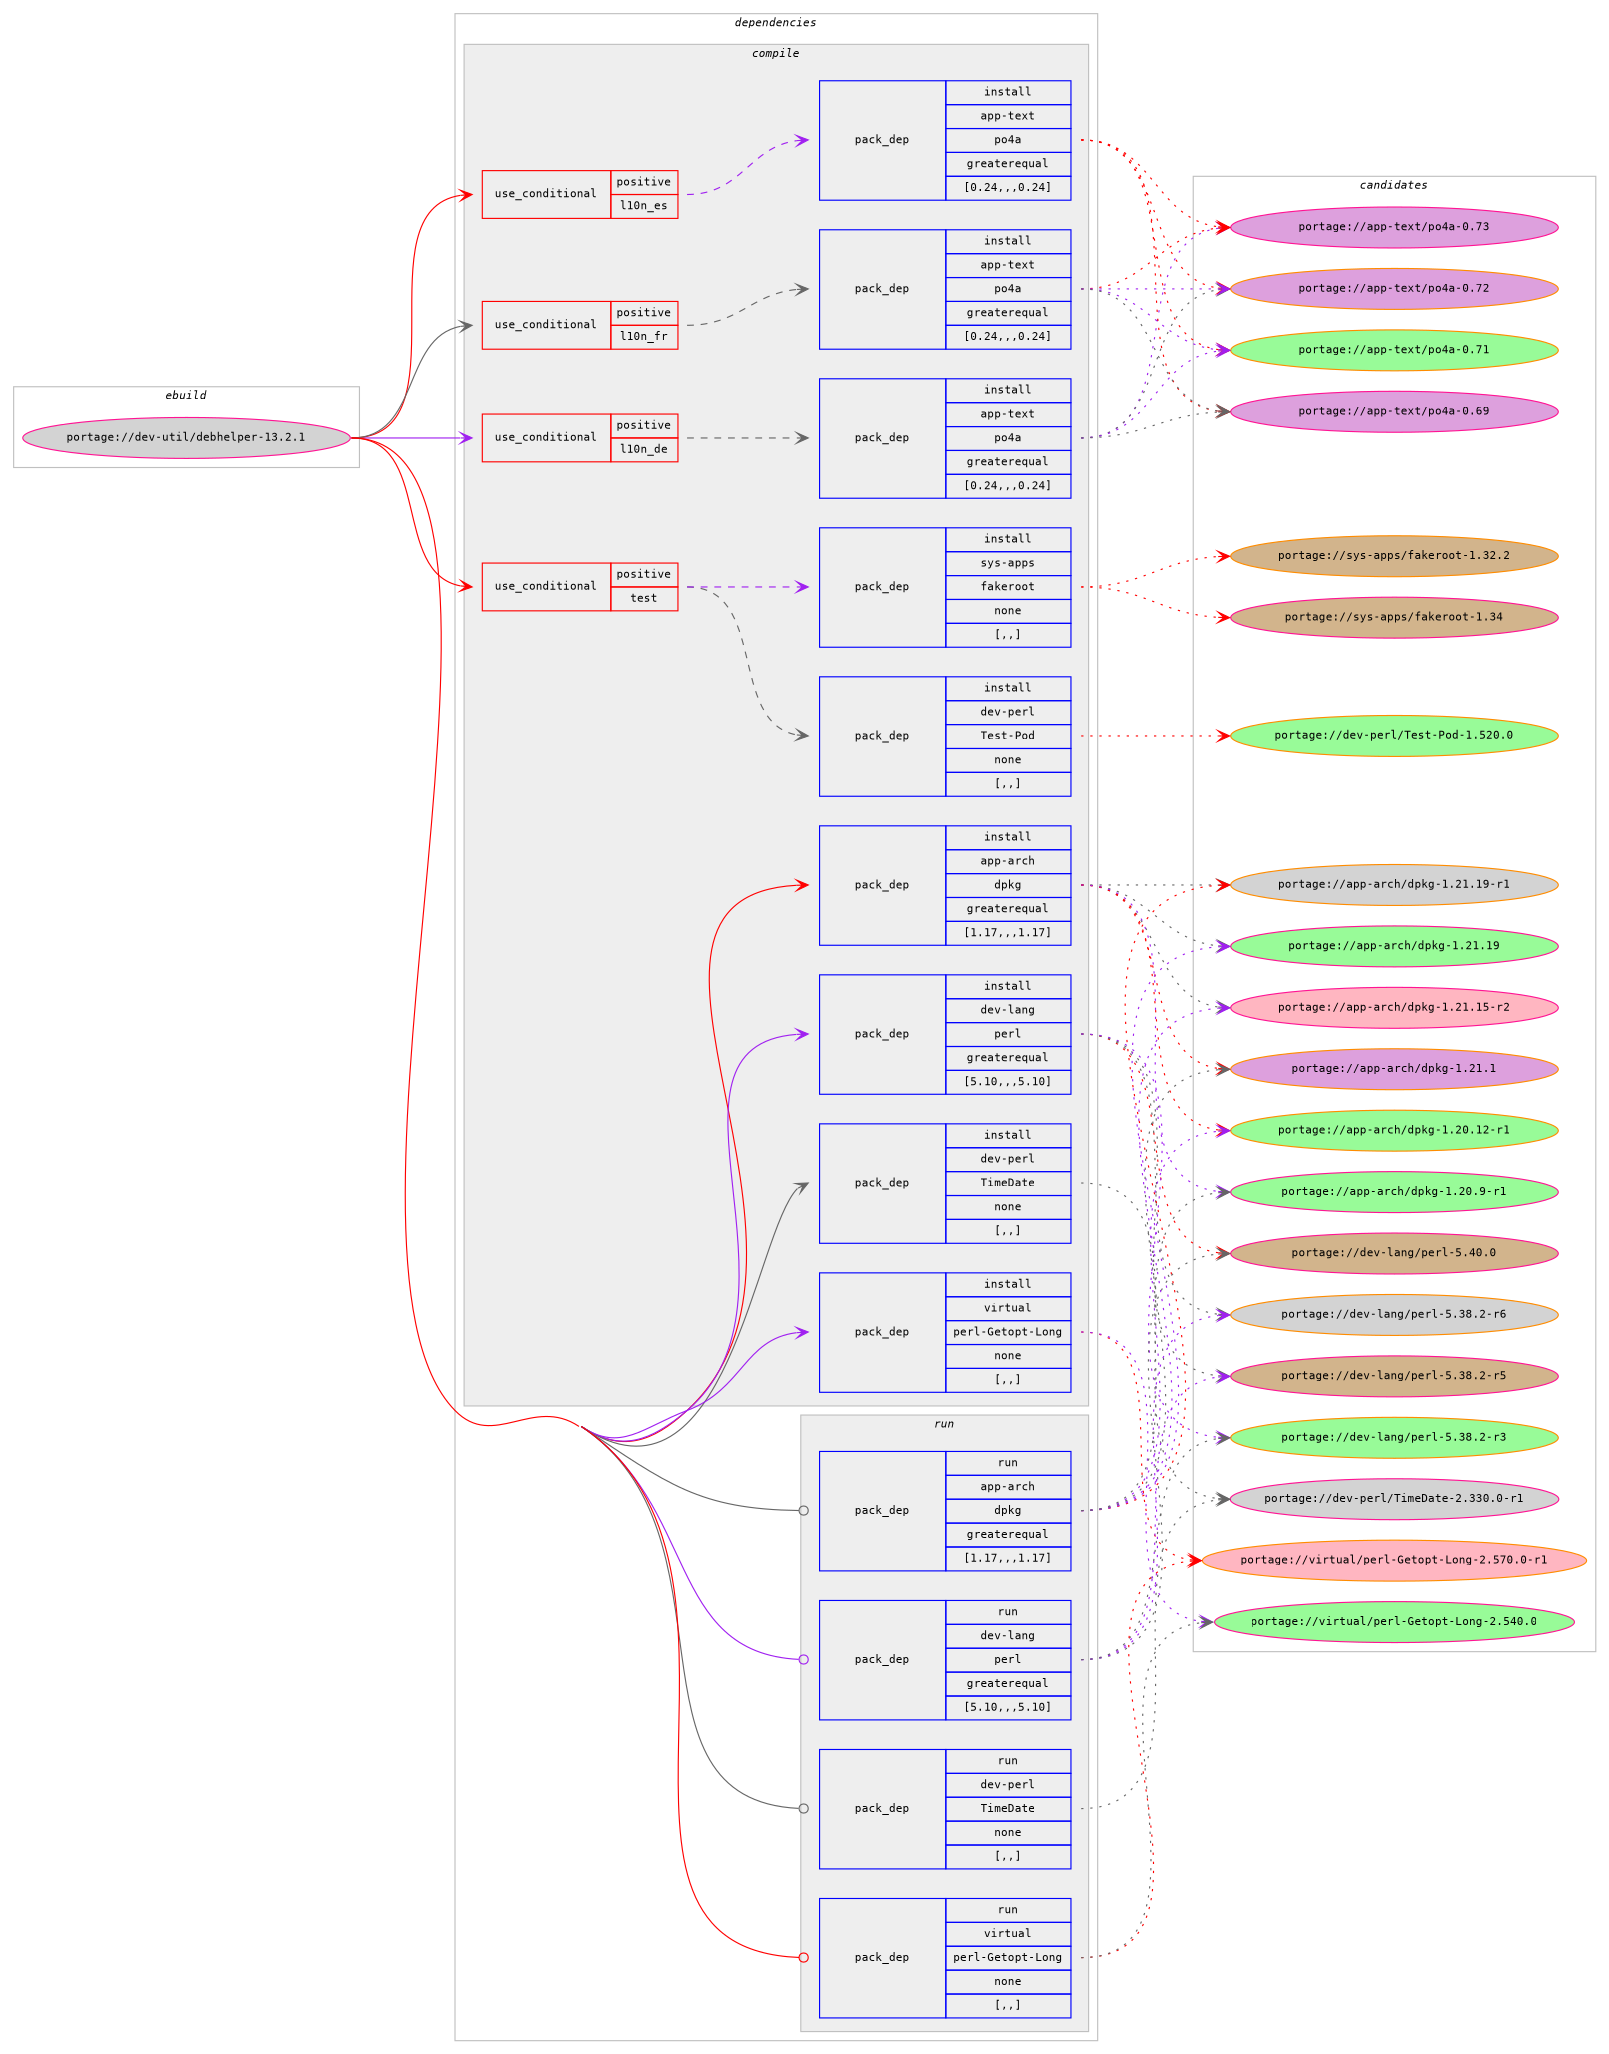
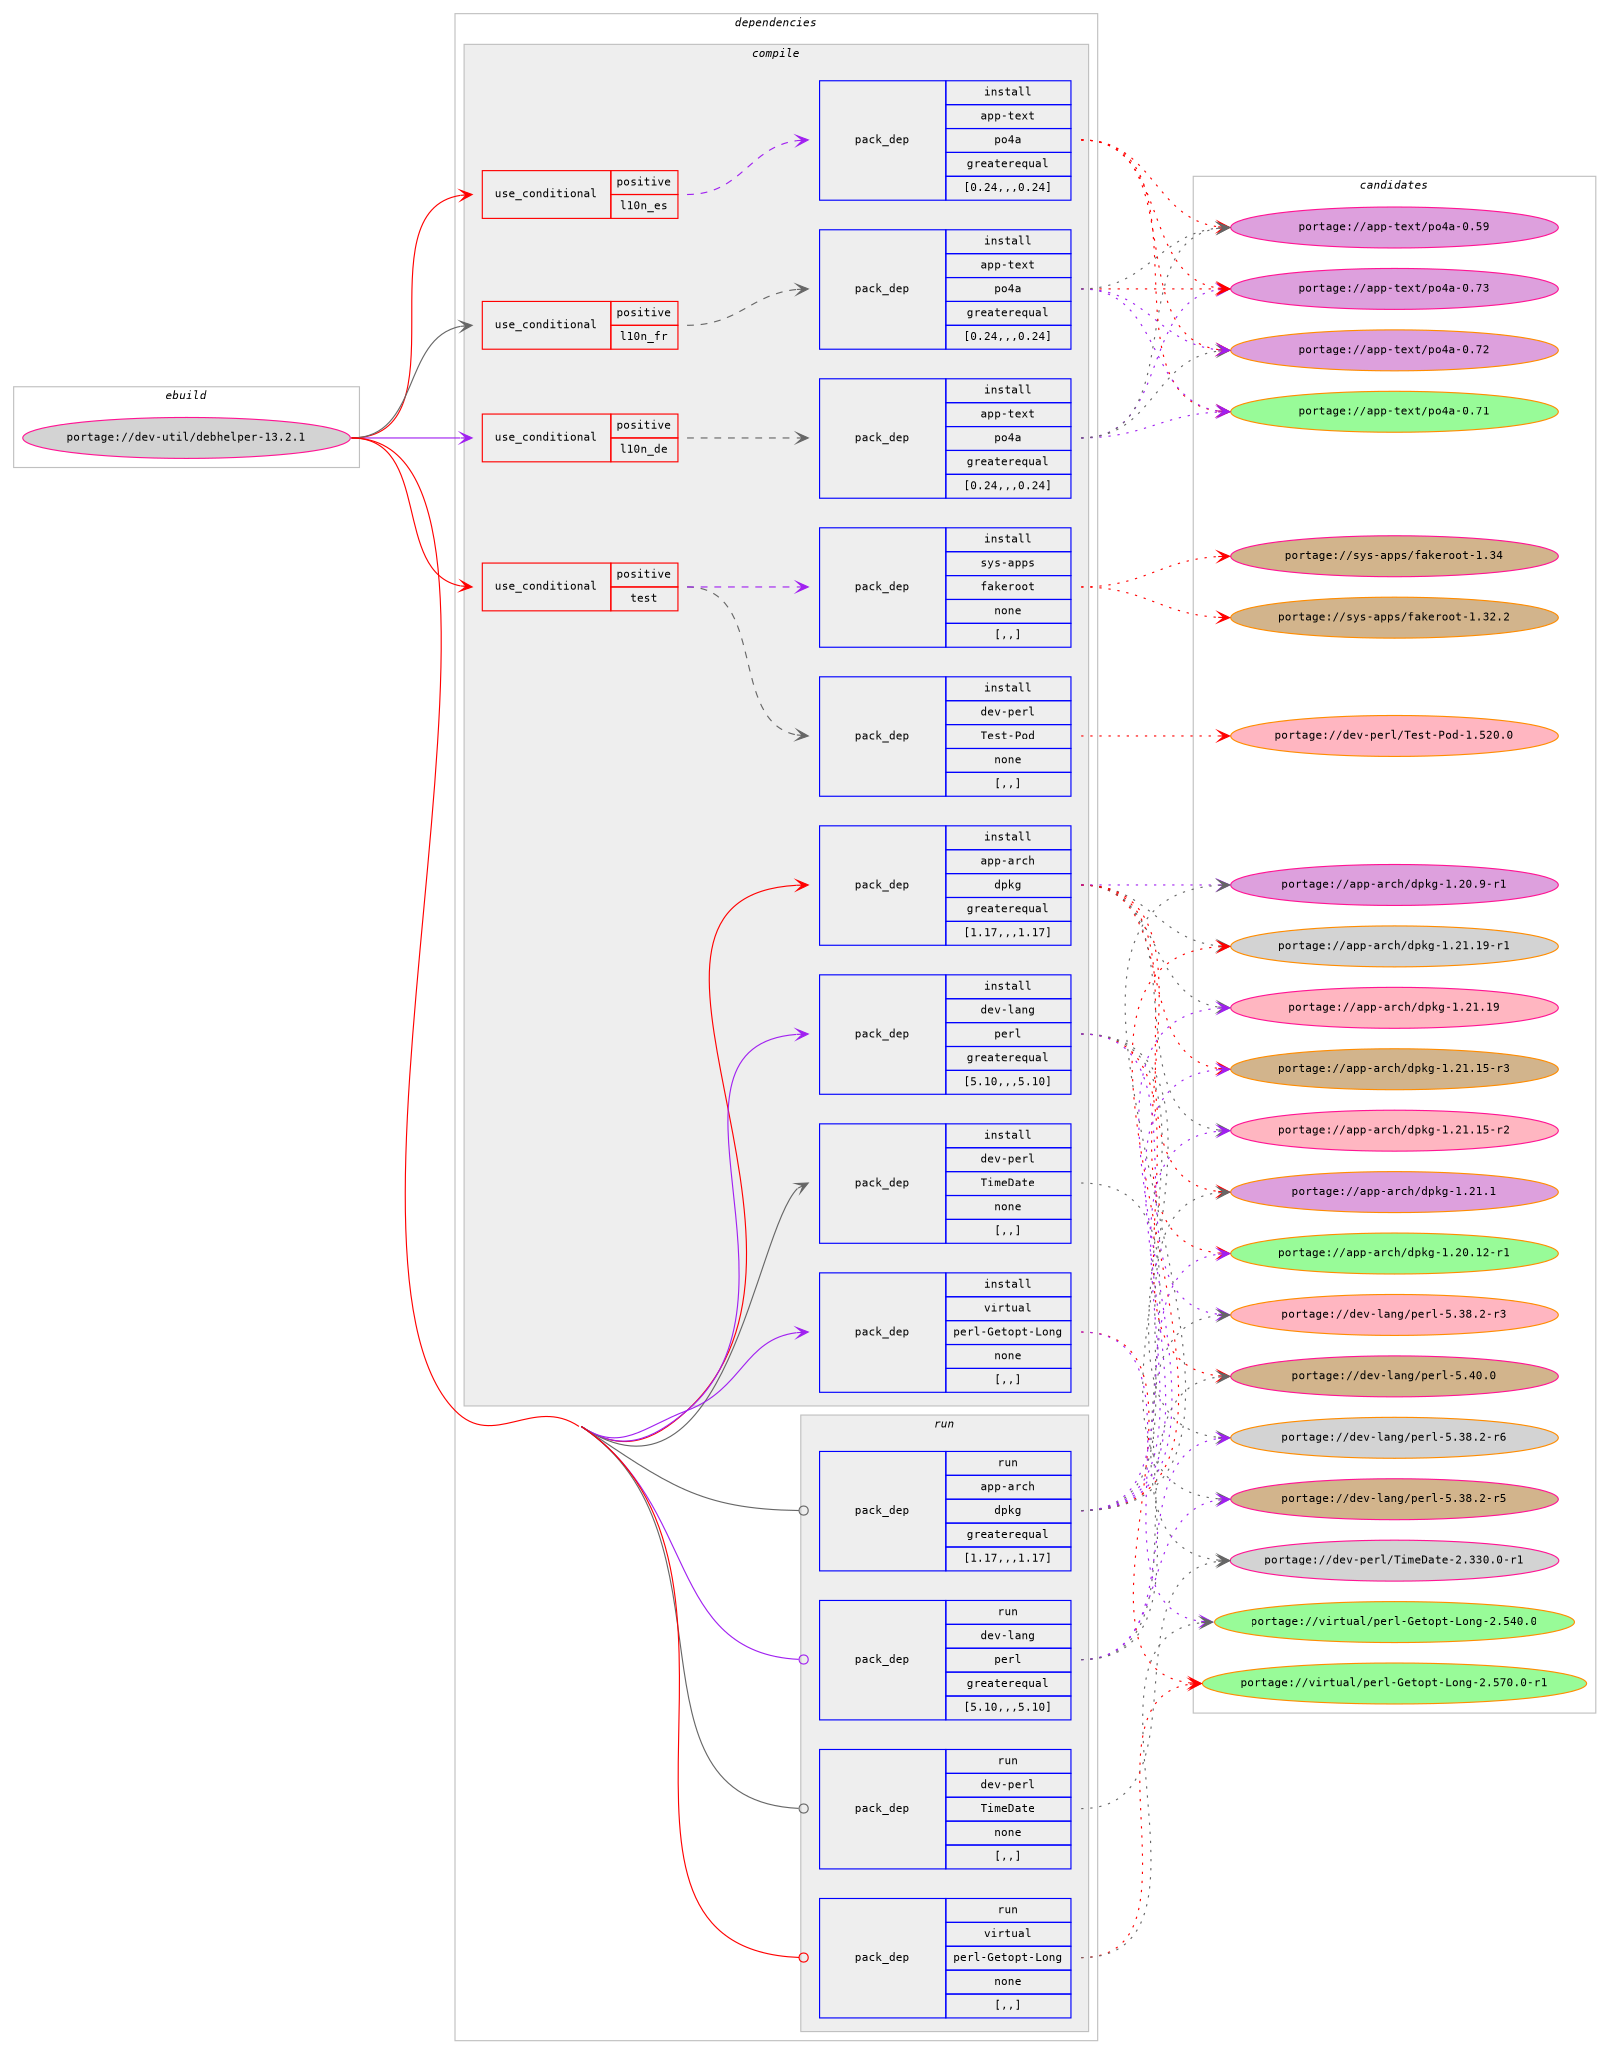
(1394, 412) -> (1394, 228)
(1394, 736) -> (1394, 736)
(1394, 946) -> (1394, 1008)
none -> (1394, 1069)
(1394, 1192) -> (1394, 885)
(1394, 1438) -> (1394, 1315)
(1394, 1561) -> (1394, 1684)
(1394, 1622) -> (1394, 1622)
